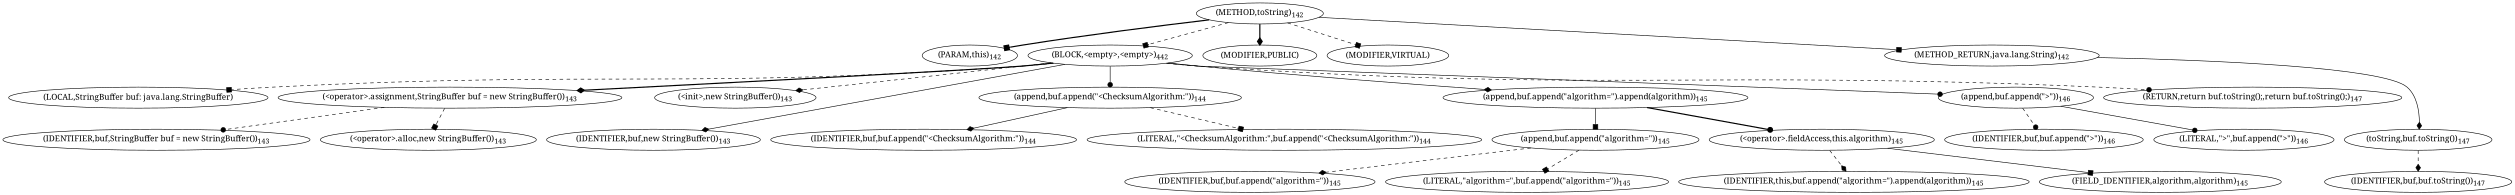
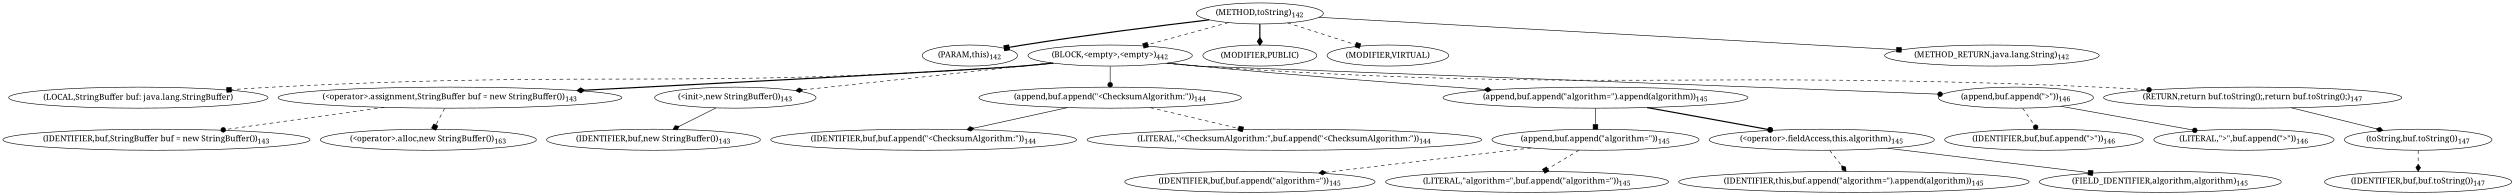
(2272, 65) -> (2334, 118)
(887, 97) -> (698, 117)
(501, 139) -> (501, 139)
